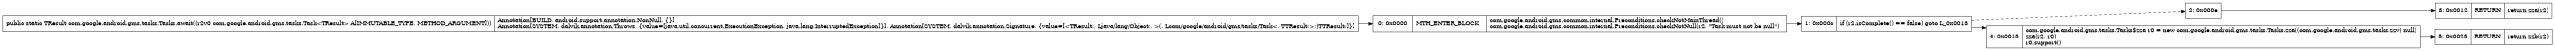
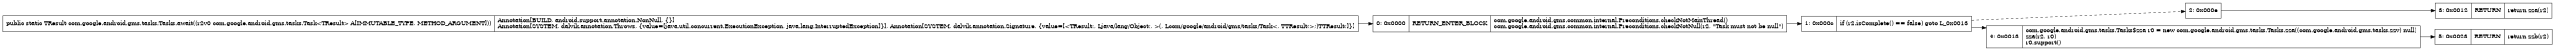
(1448, 24) -> (1450, 24)
